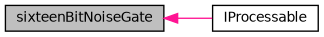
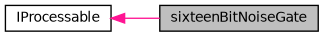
(195, 18) -> (142, 18)
